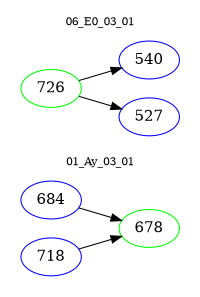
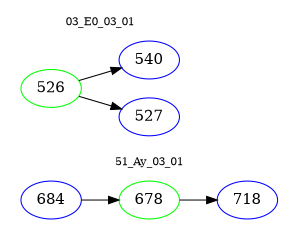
(100, 23) -> (100, 23)
(51, 88) -> (51, 88)
(100, 163) -> (149, 163)
(95, 244) -> (193, 200)
